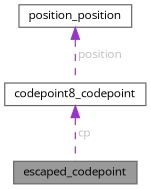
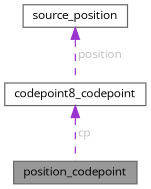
(75, 16) -> (75, 16)
(75, 173) -> (75, 173)
